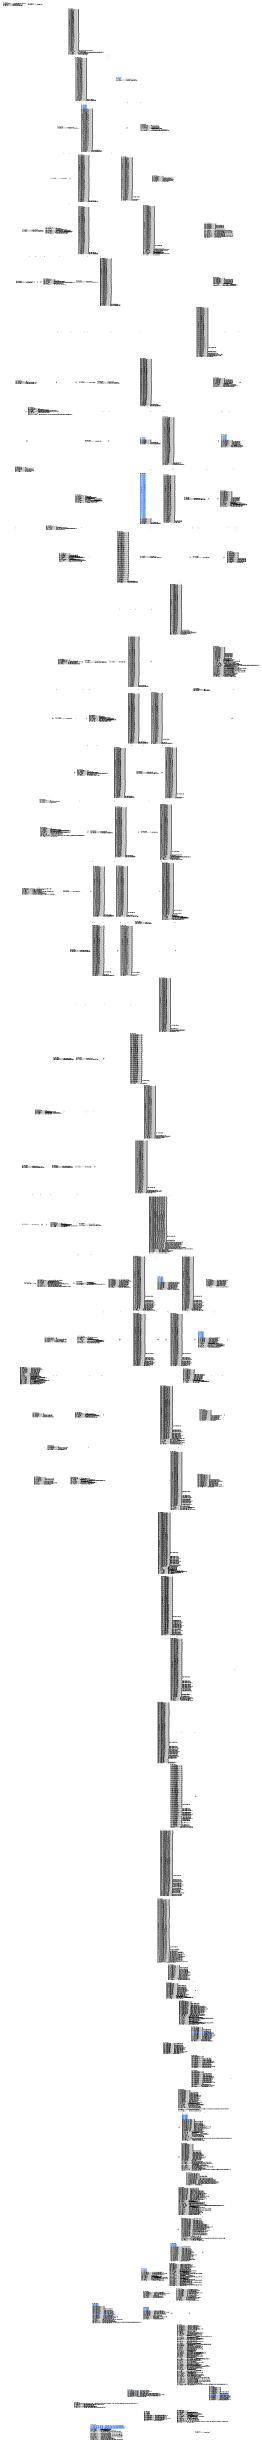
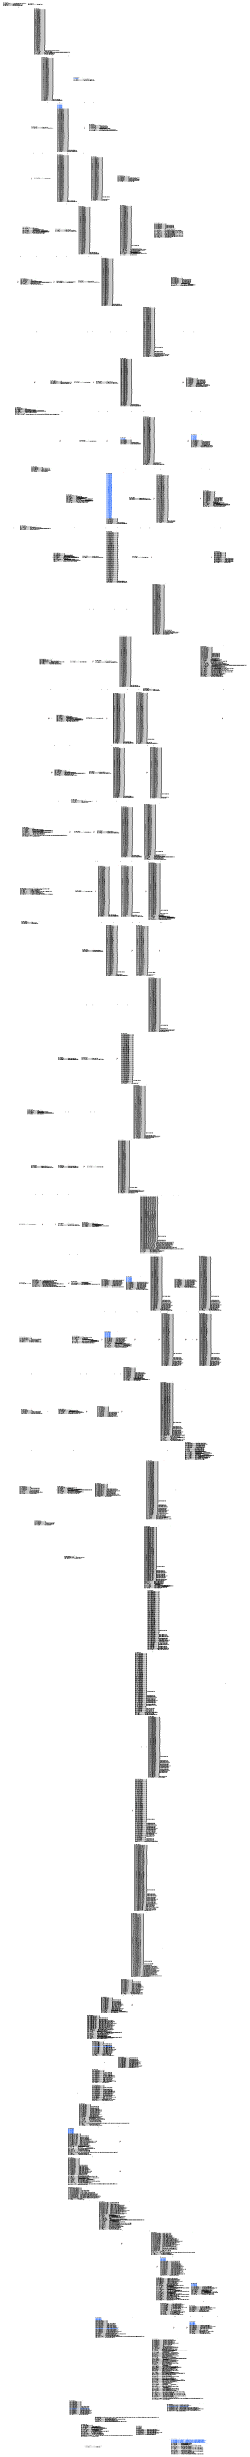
none -> (74, 1558)
